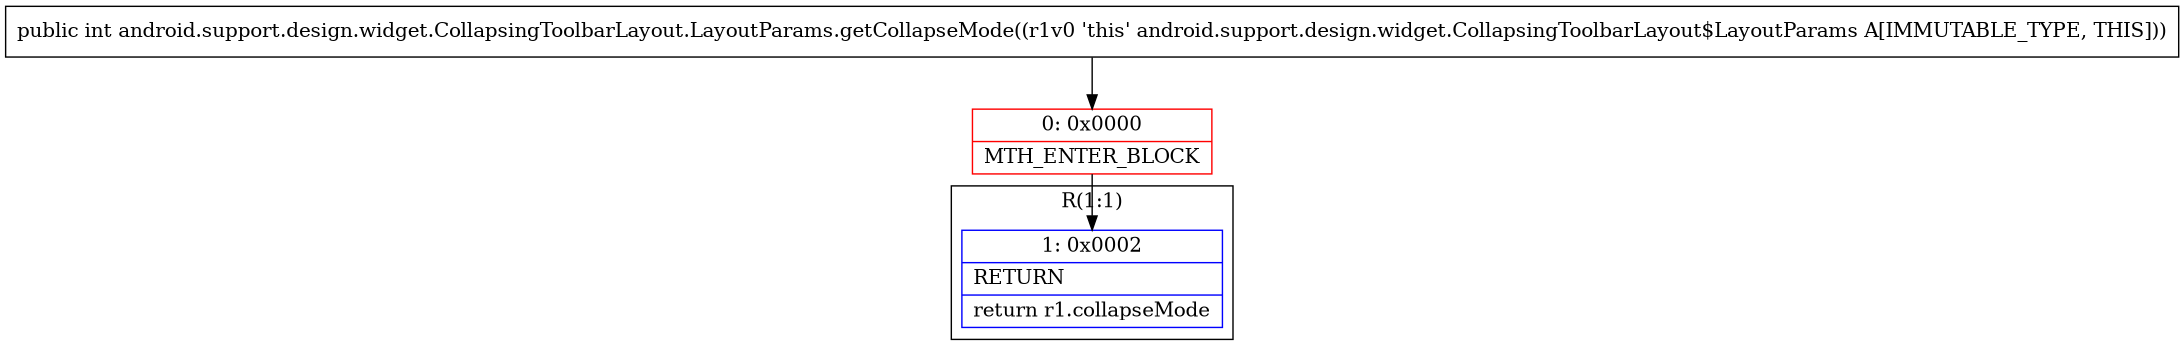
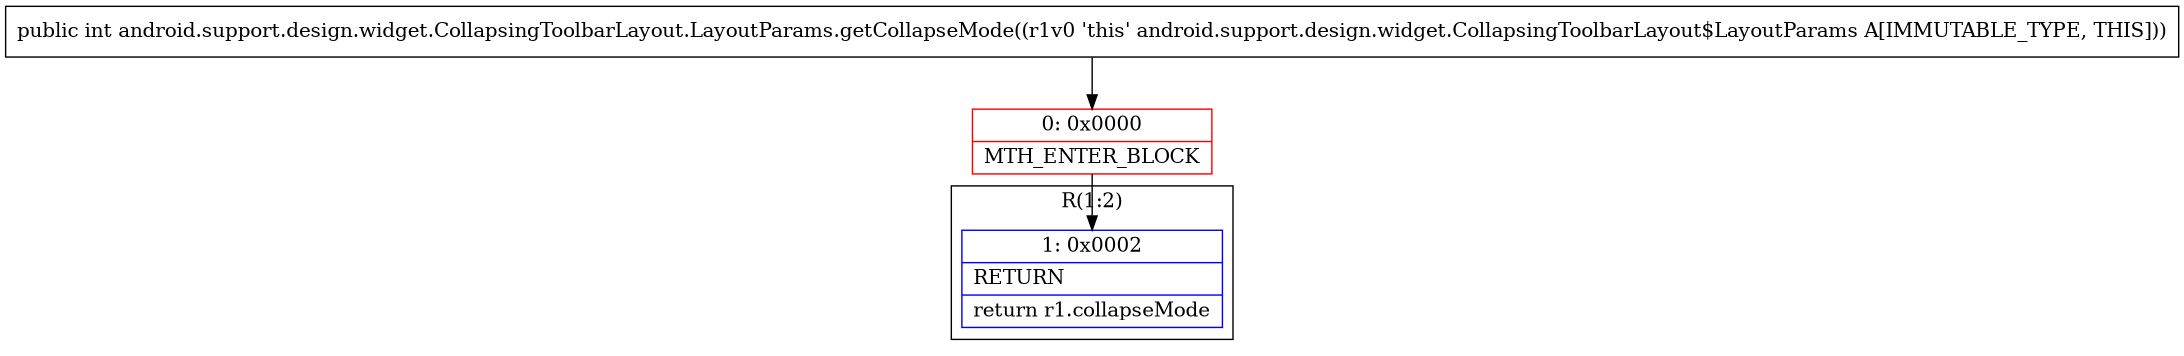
(1092, 202) -> (1092, 202)
